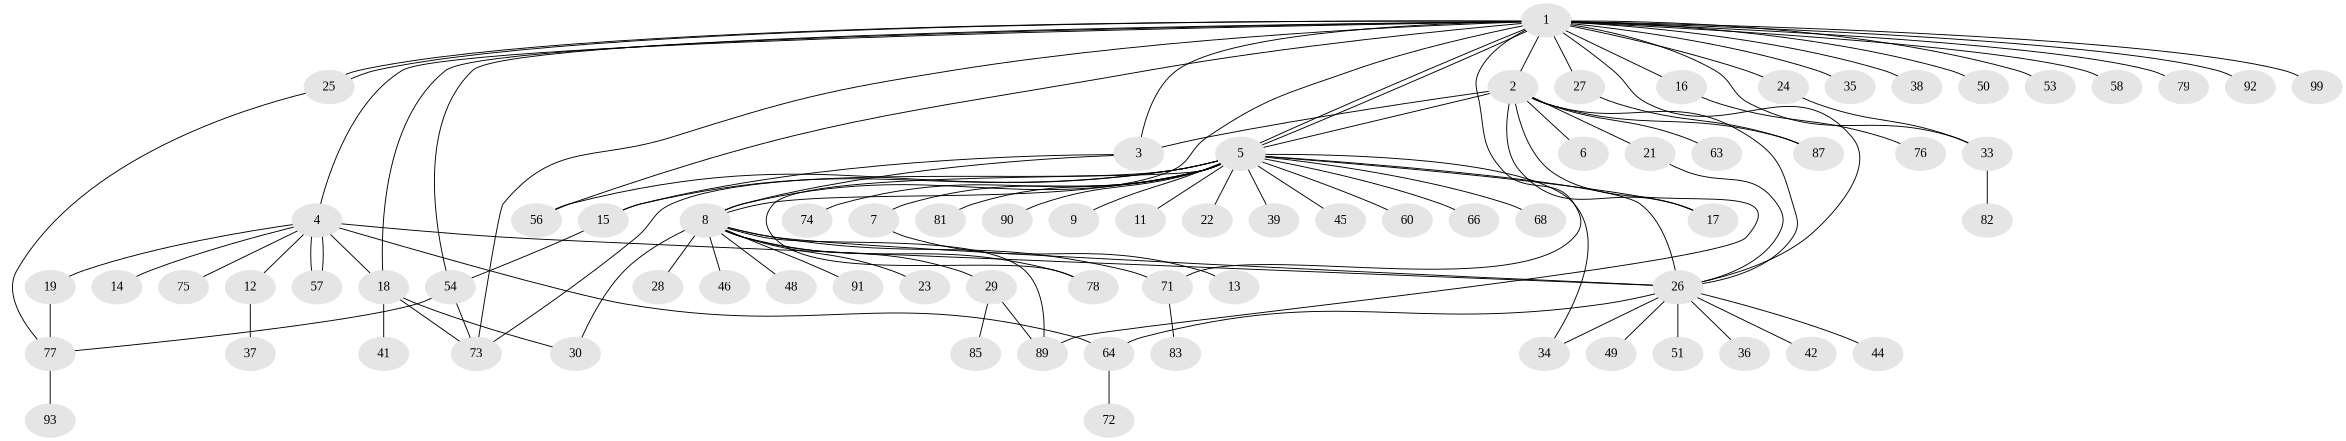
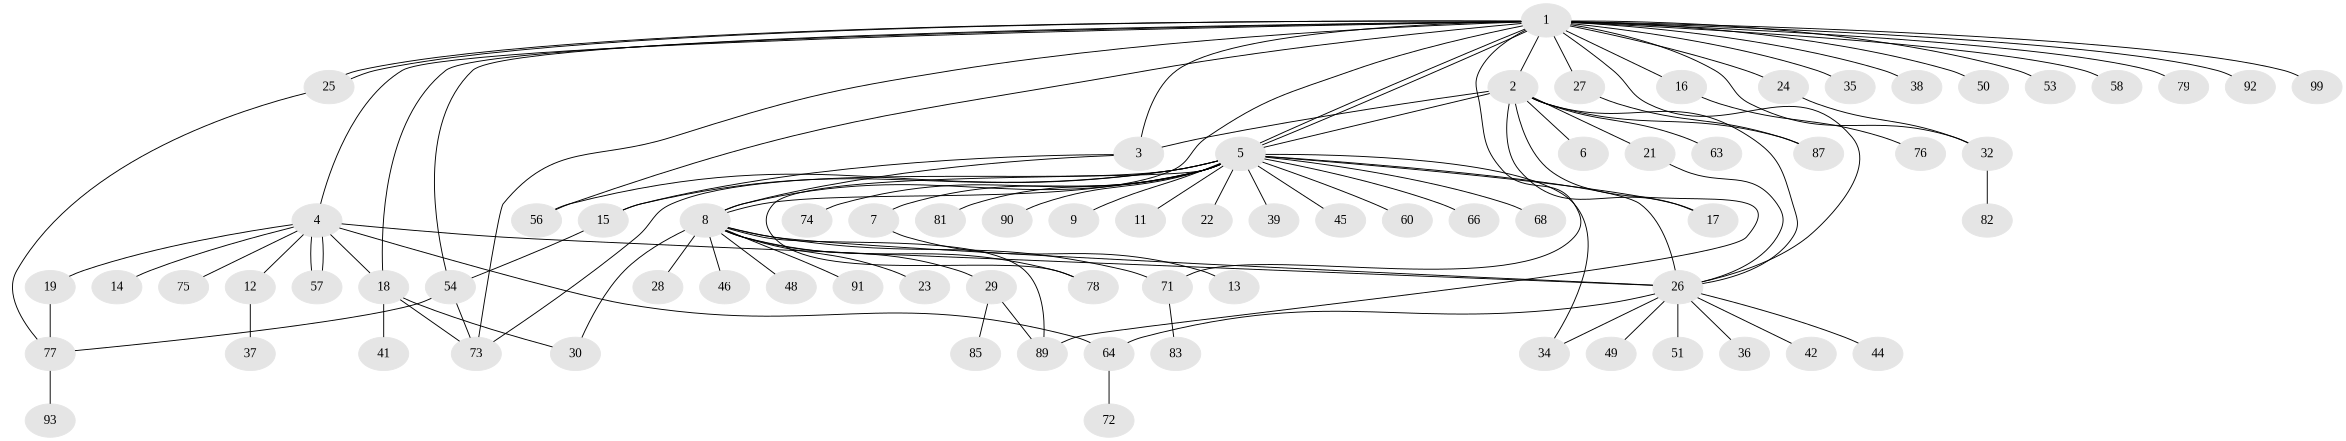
(1987, 154) -> (1987, 154)
